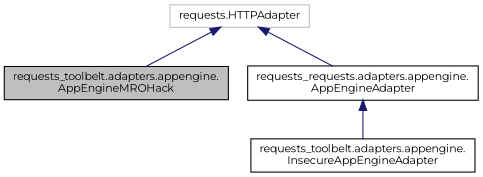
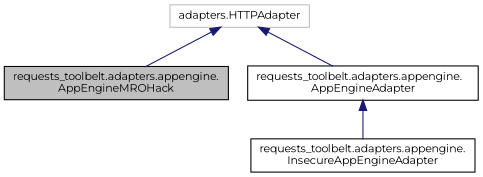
(240, 16) -> (240, 16)
(363, 83) -> (363, 83)
